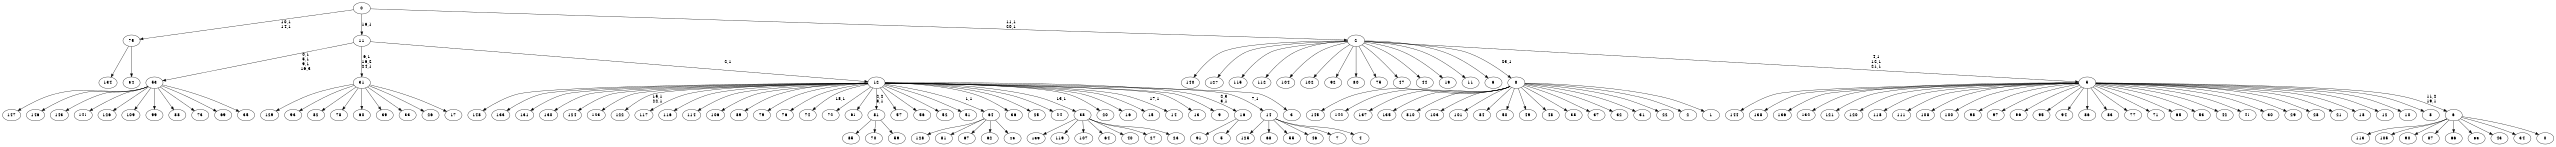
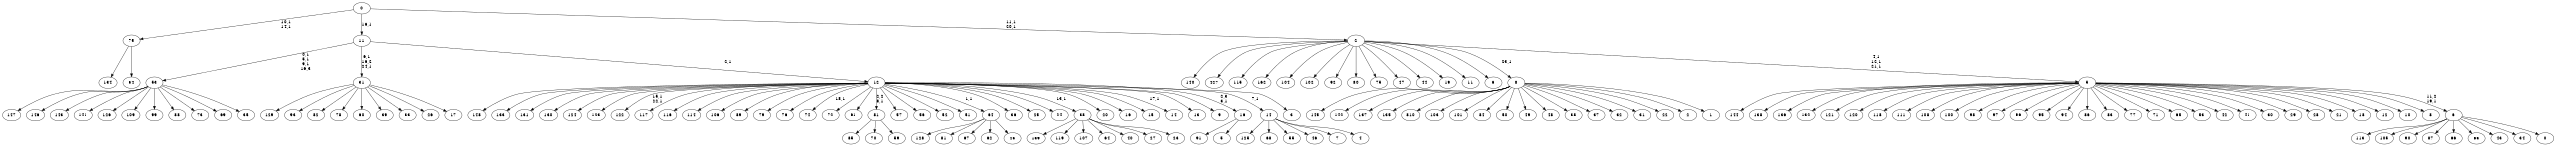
(1214, 83) -> (1214, 83)
(1262, 83) -> (1262, 83)
